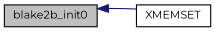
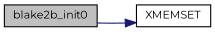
(122, 9) -> (111, 23)
